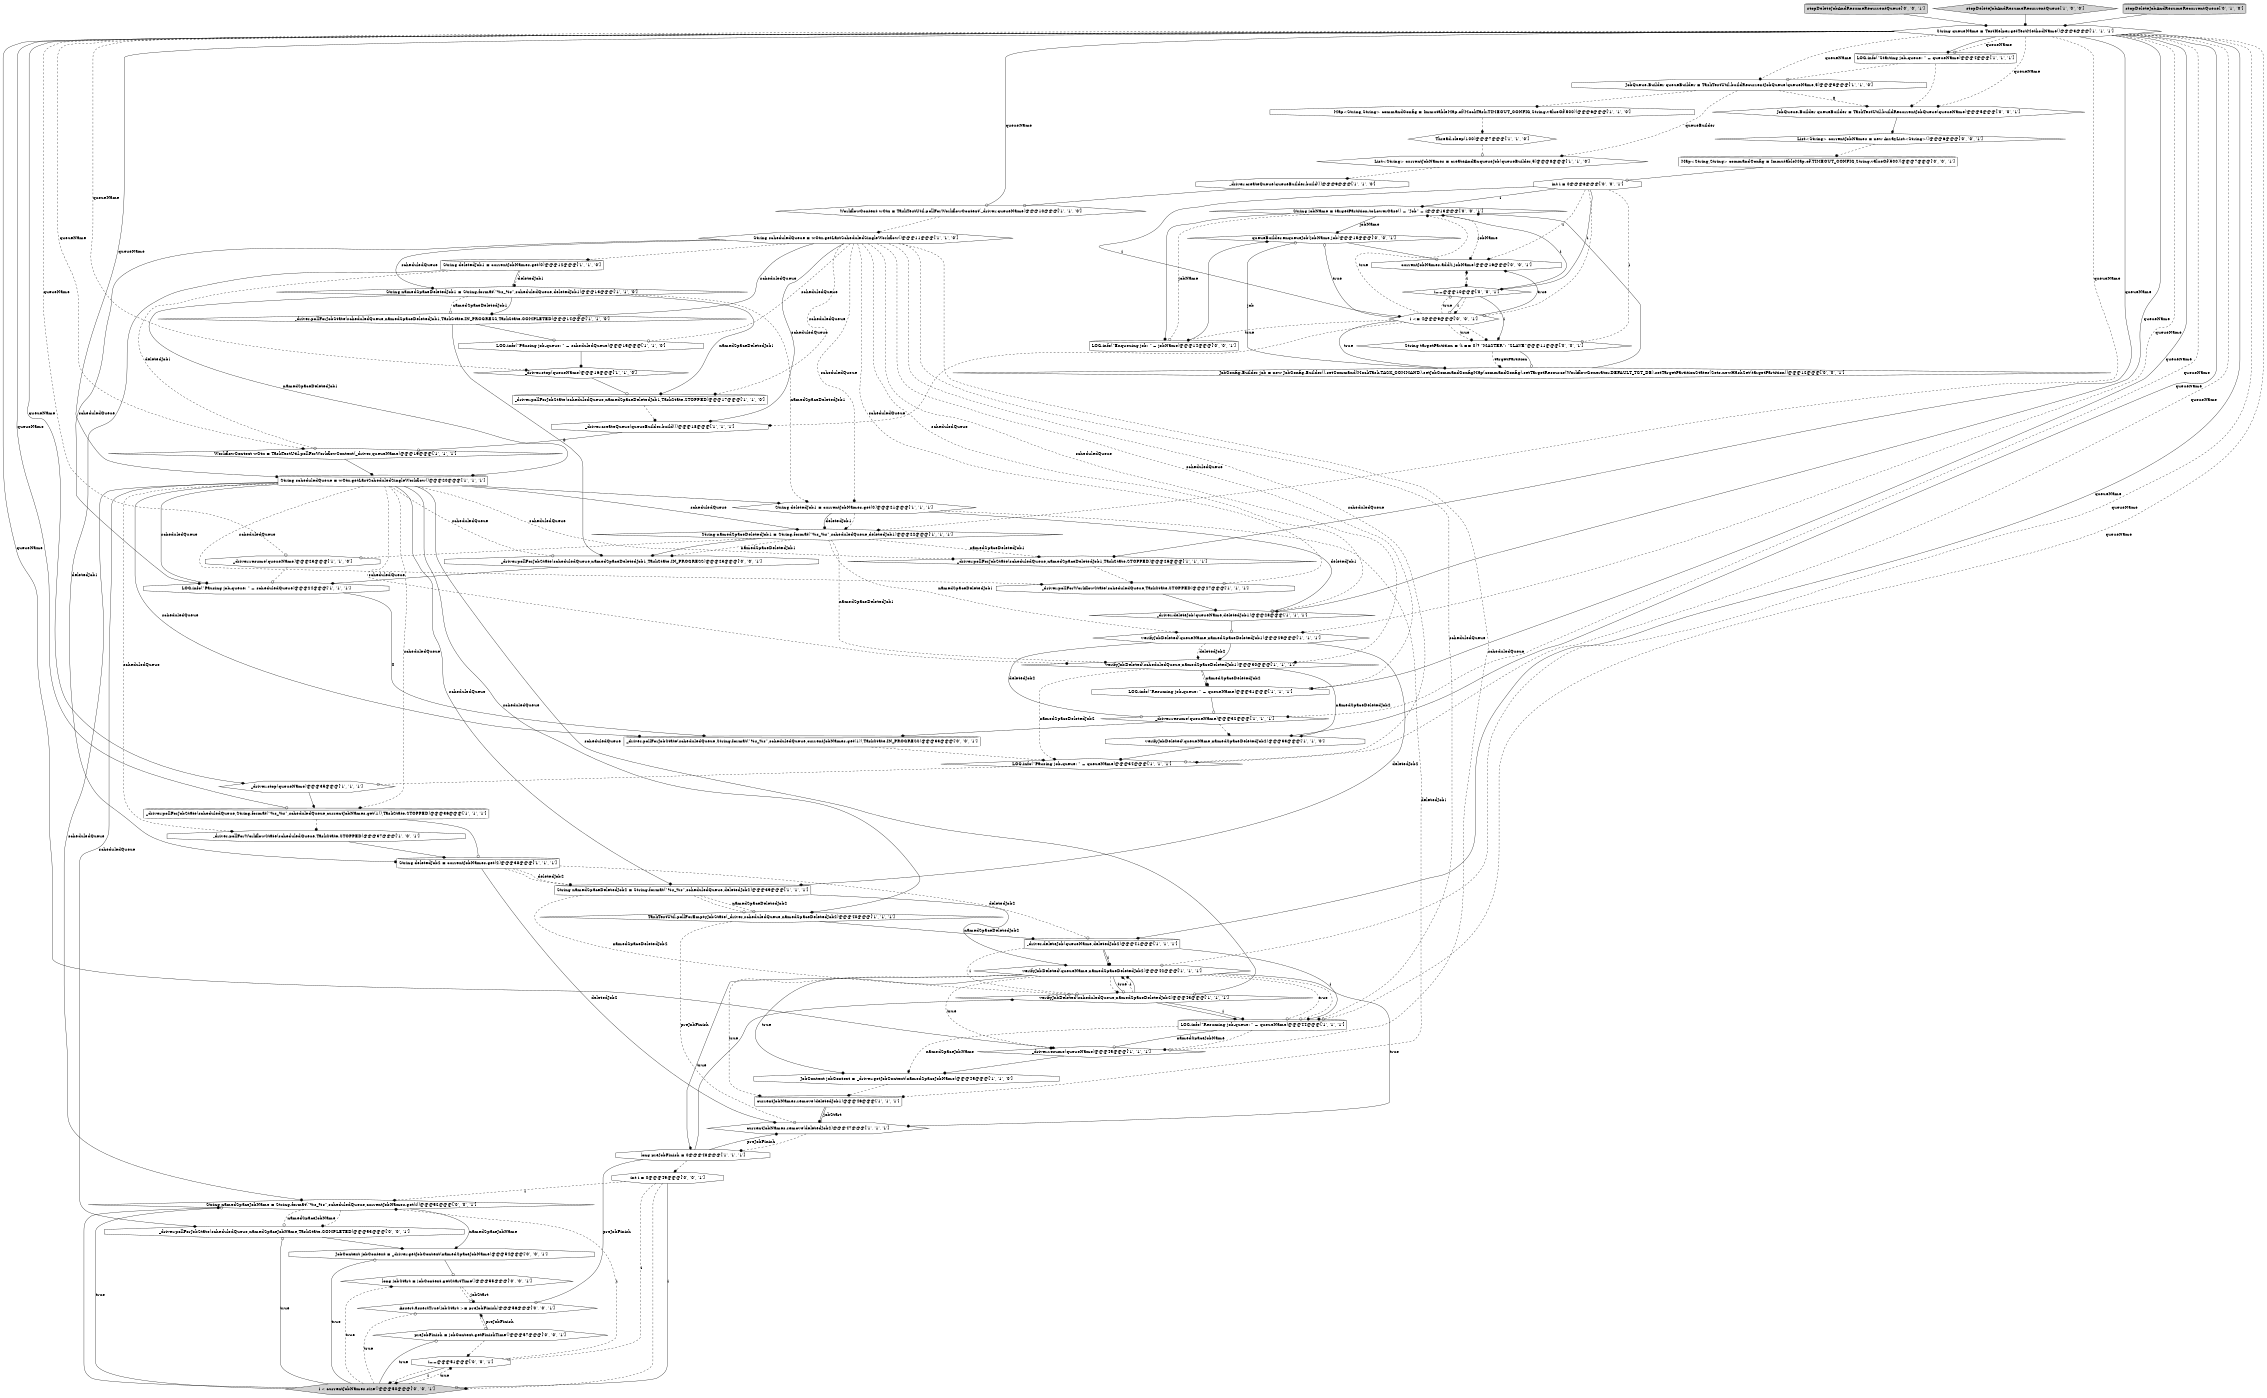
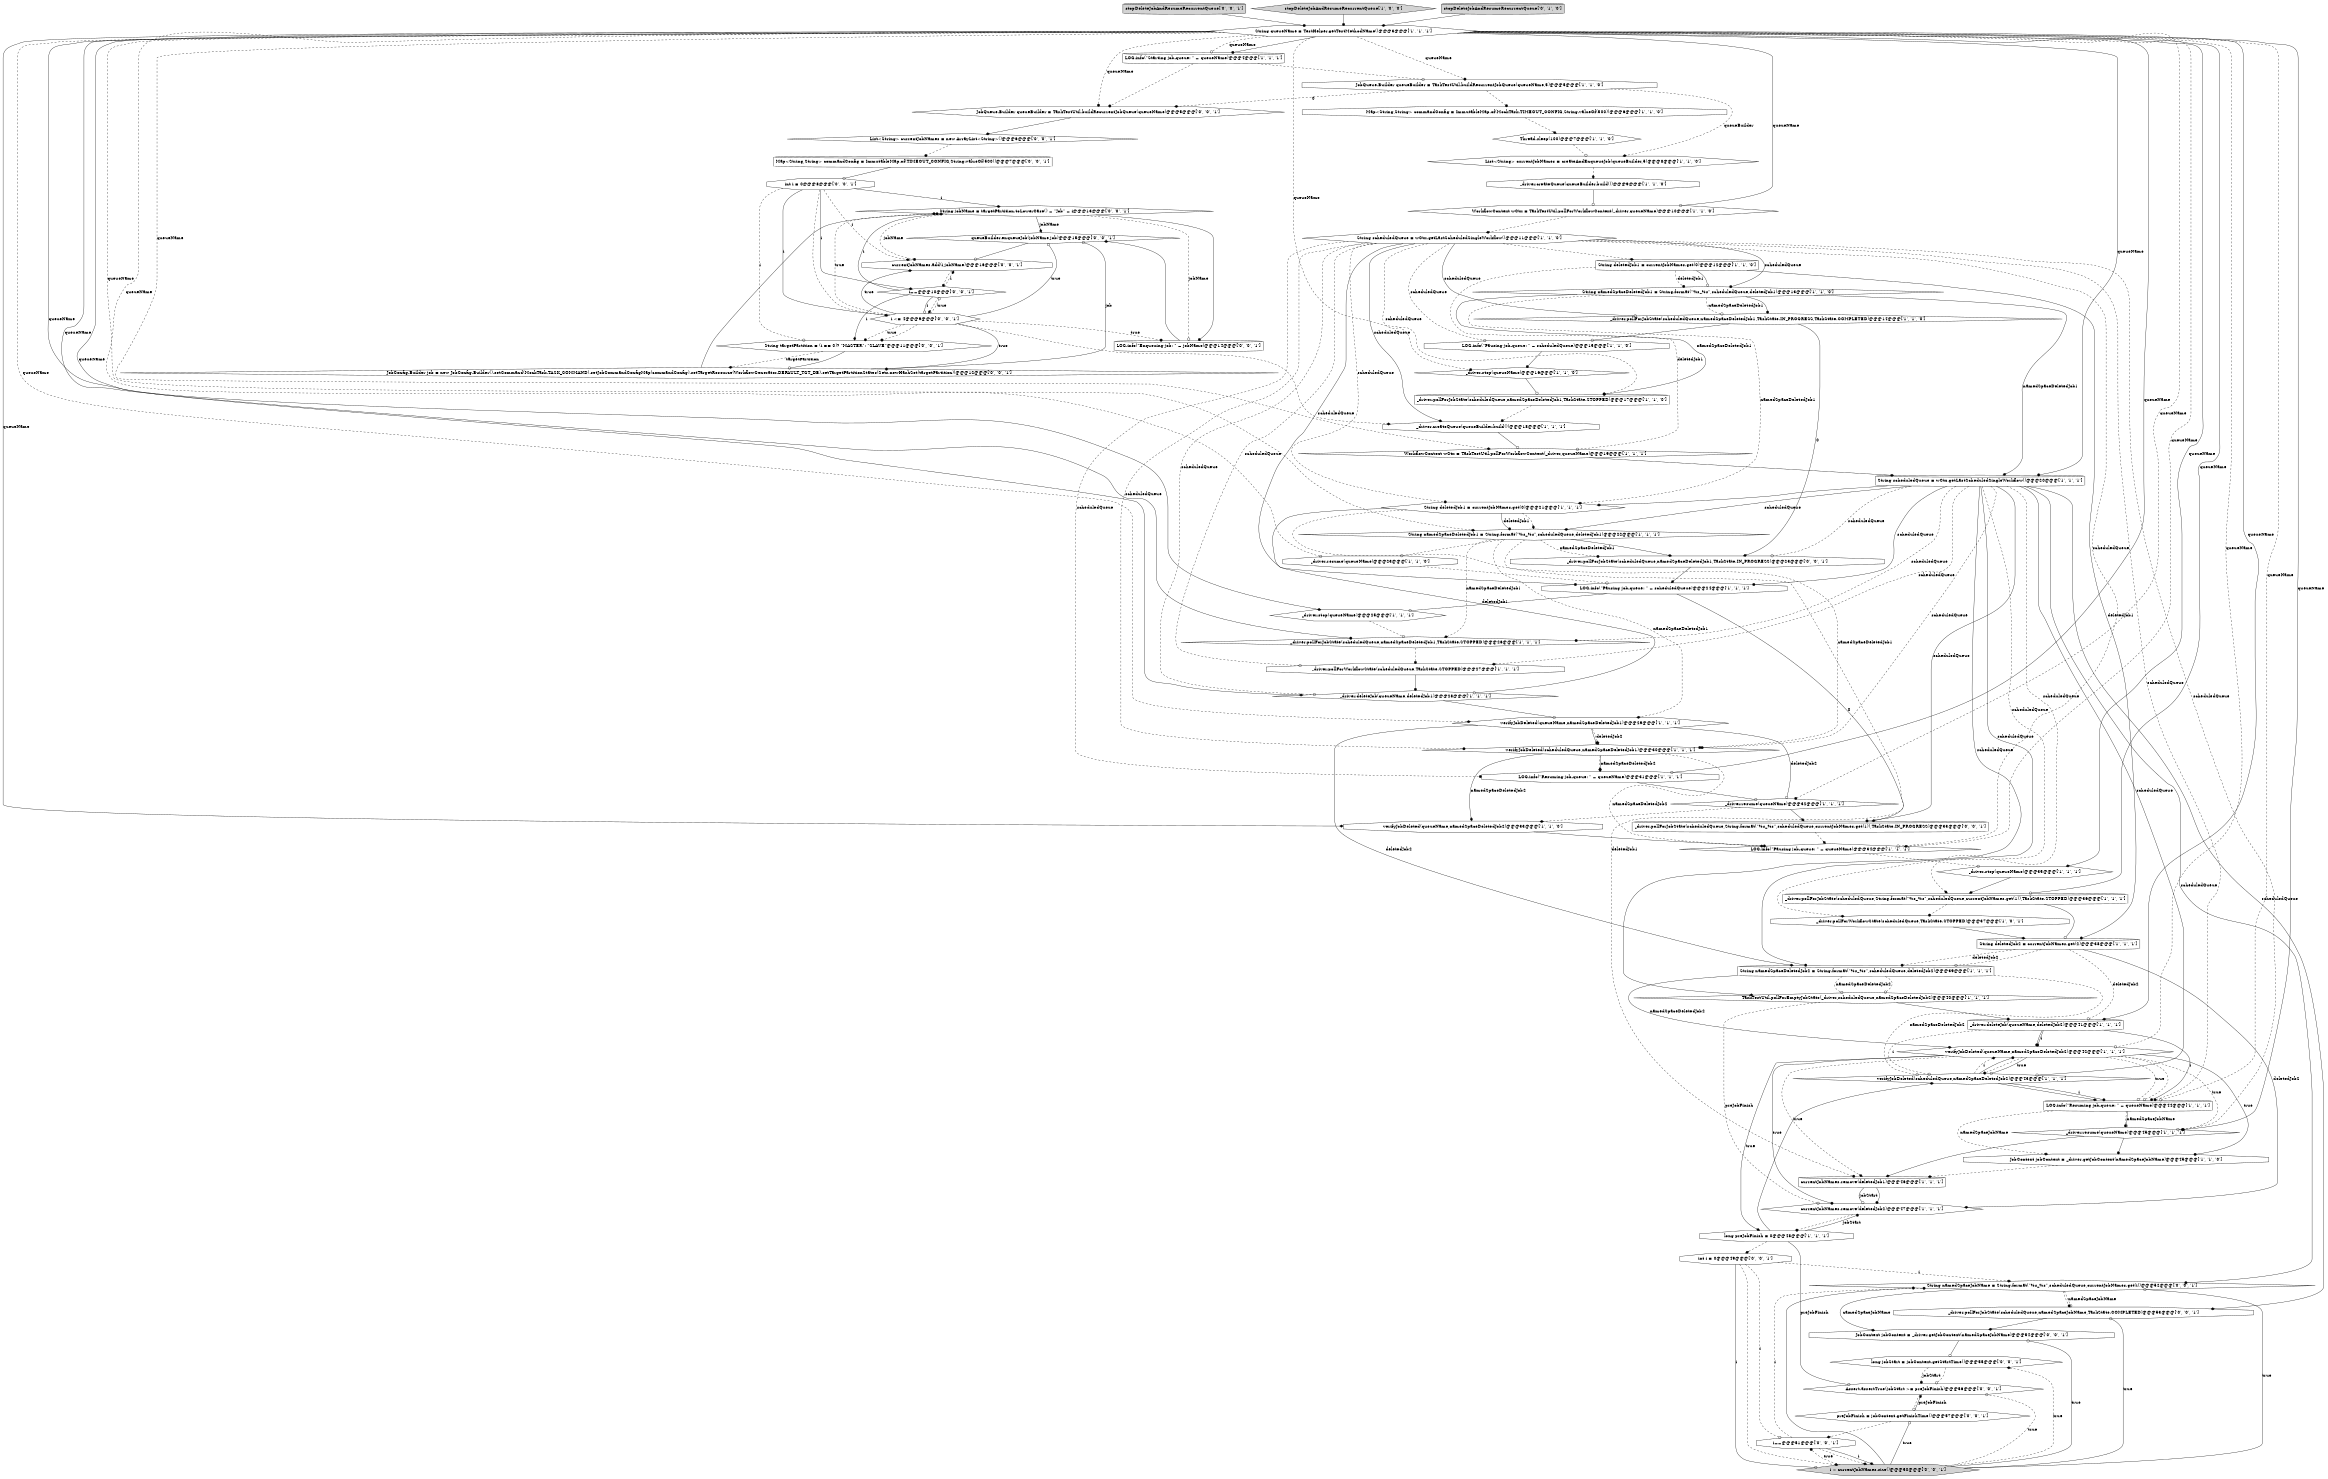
none -> (1358, 615)
(761, 1142) -> (1852, 1223)
none -> (1985, 1149)
